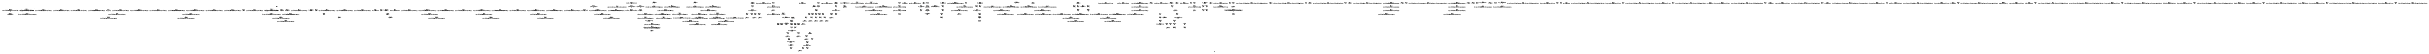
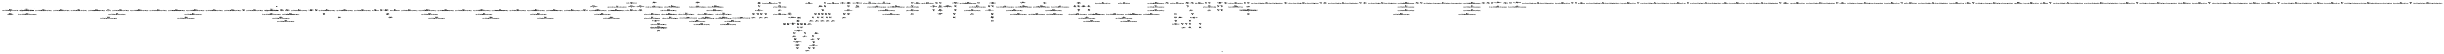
none -> (843, 3)
